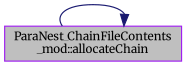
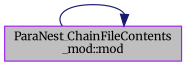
(93, 44) -> (93, 44)
